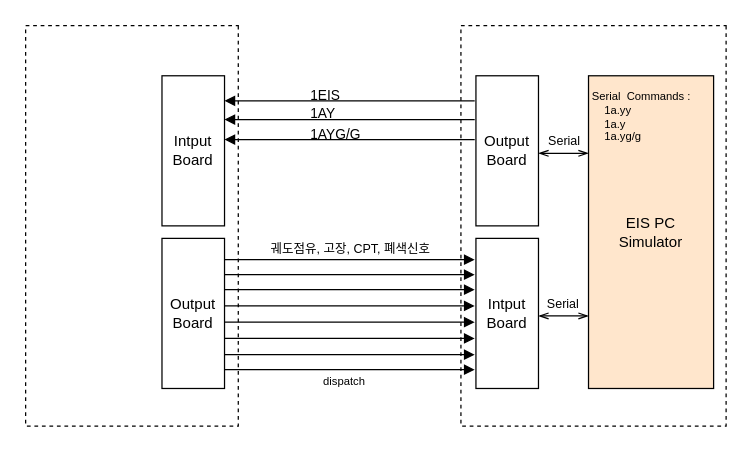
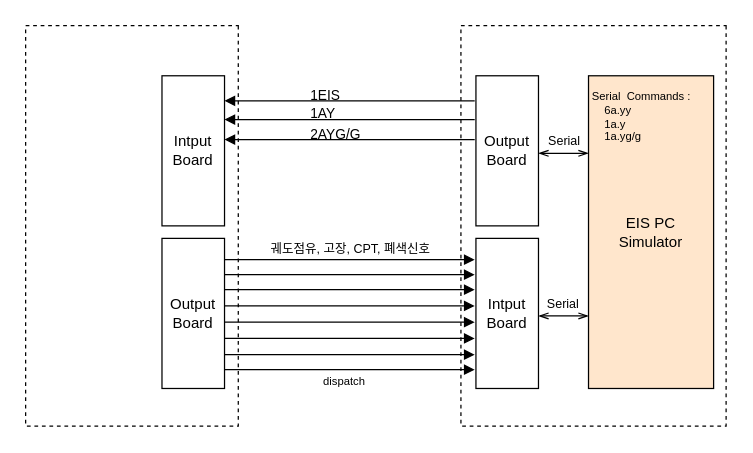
(641, 117) -> (641, 117)
(334, 134) -> (334, 134)
